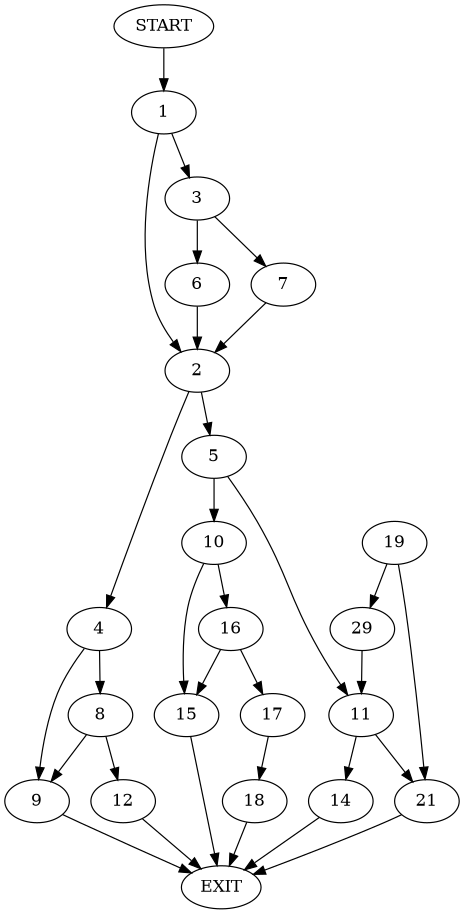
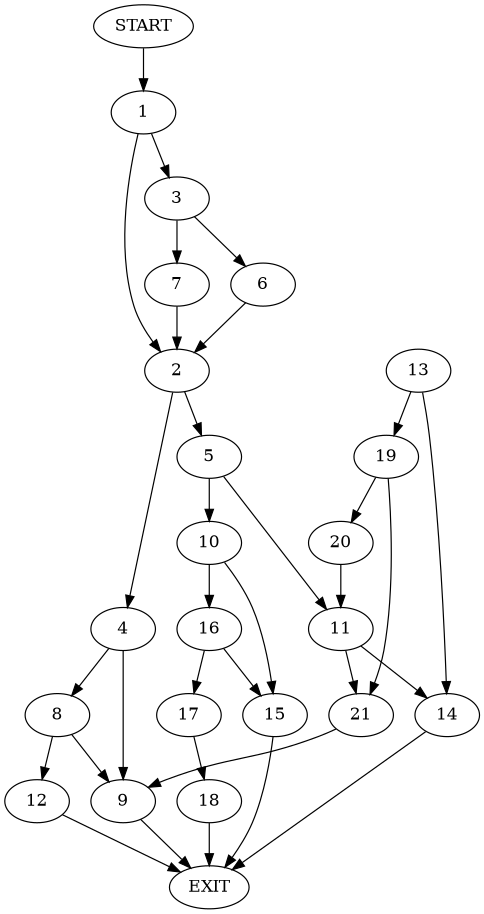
none -> (419, 371)
(362, 629) -> (341, 543)
(334, 843) -> (248, 757)
